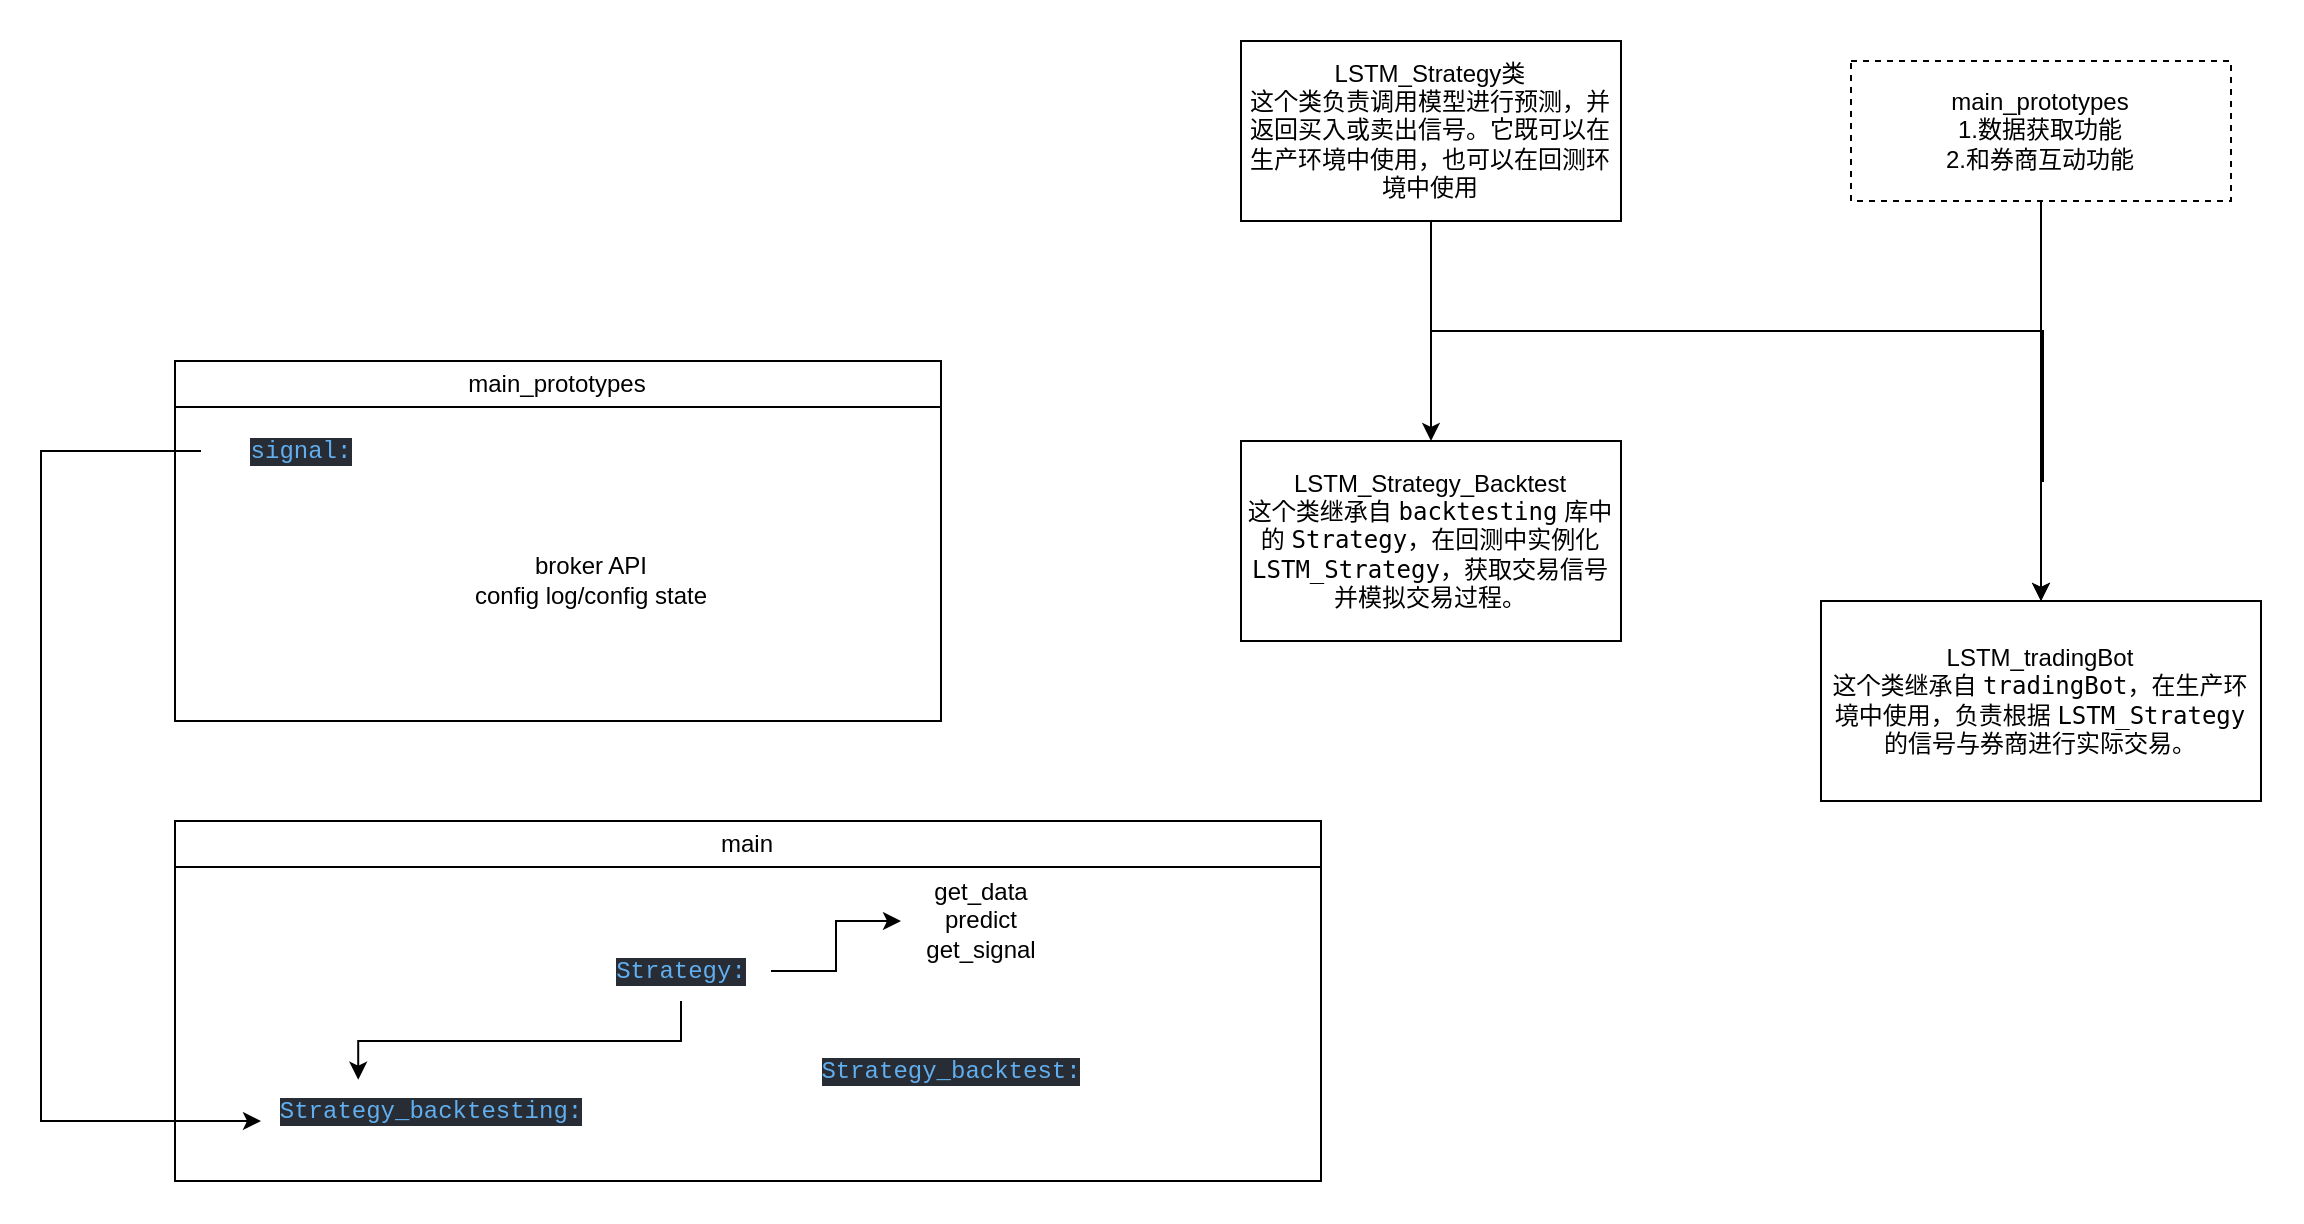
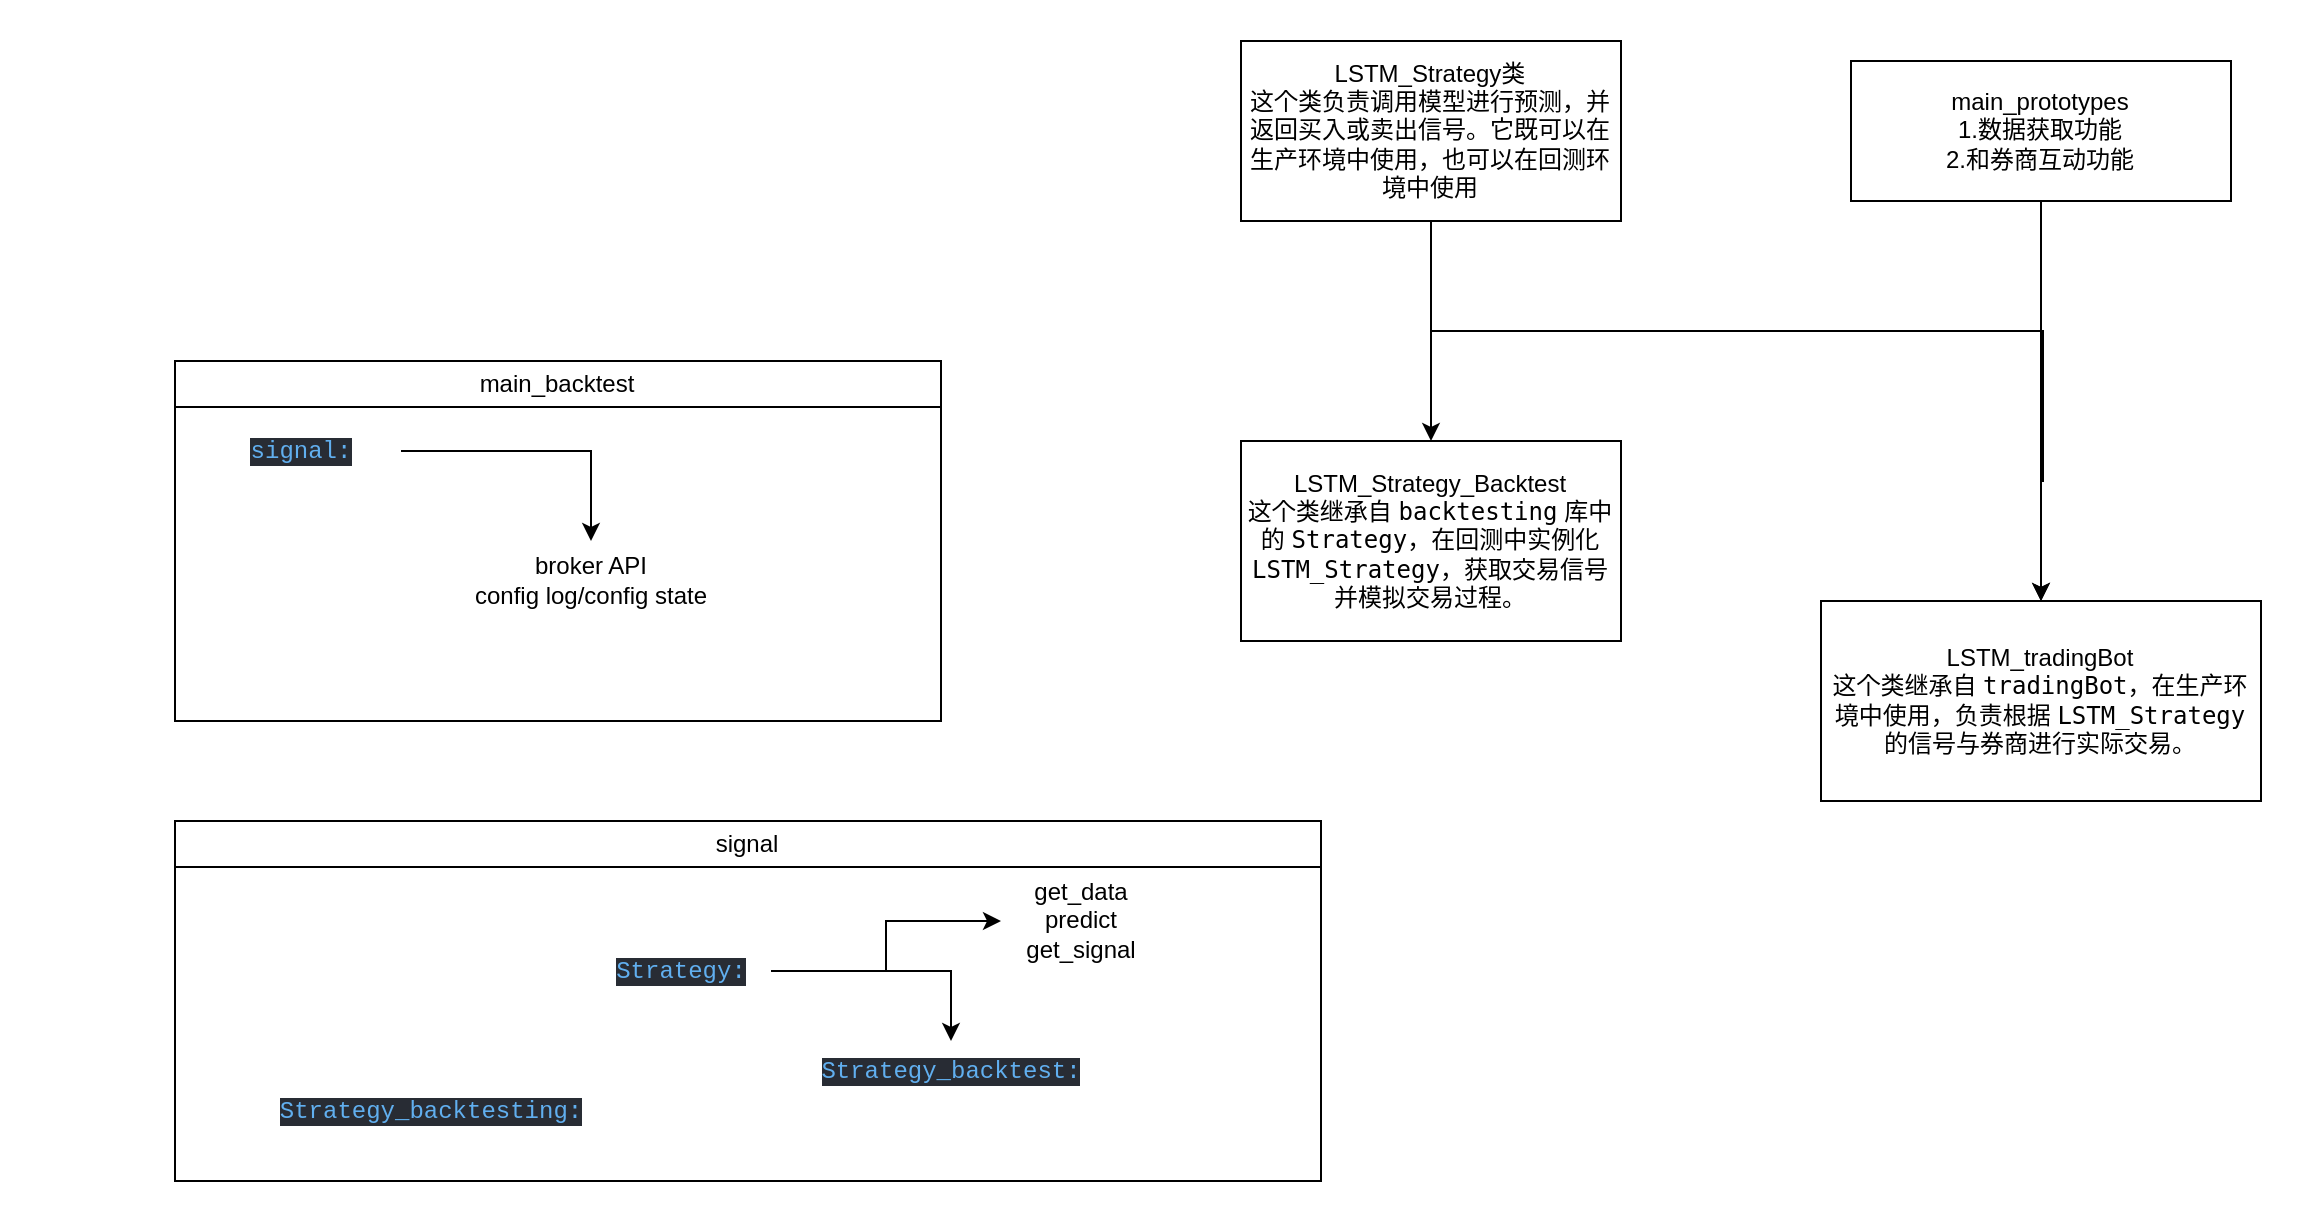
(2041, 131) -> (2041, 131)
(558, 385) -> (558, 385)
none -> (534, 451)
(41, 809) -> none
(748, 845) -> (748, 845)
(981, 921) -> (1081, 921)
none -> (948, 971)
(528, 1041) -> none
